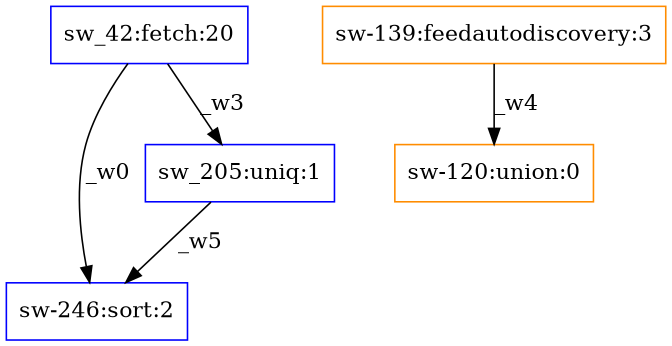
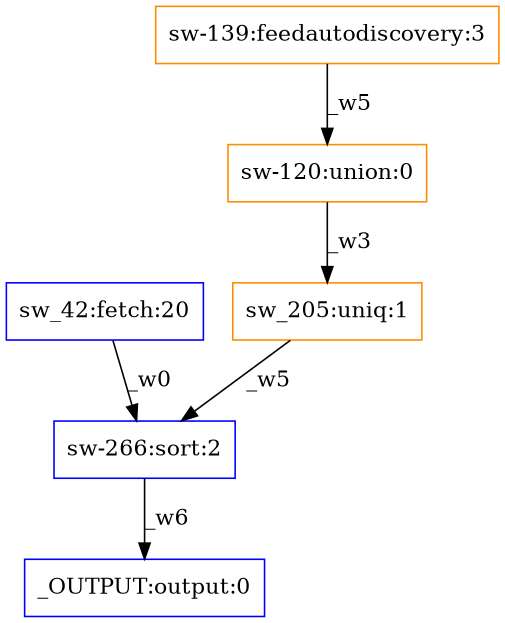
(190, 97) -> (327, 234)
(516, 104) -> (350, 104)
(240, 173) -> (327, 311)
(97, 311) -> (145, 450)
none -> (145, 588)
